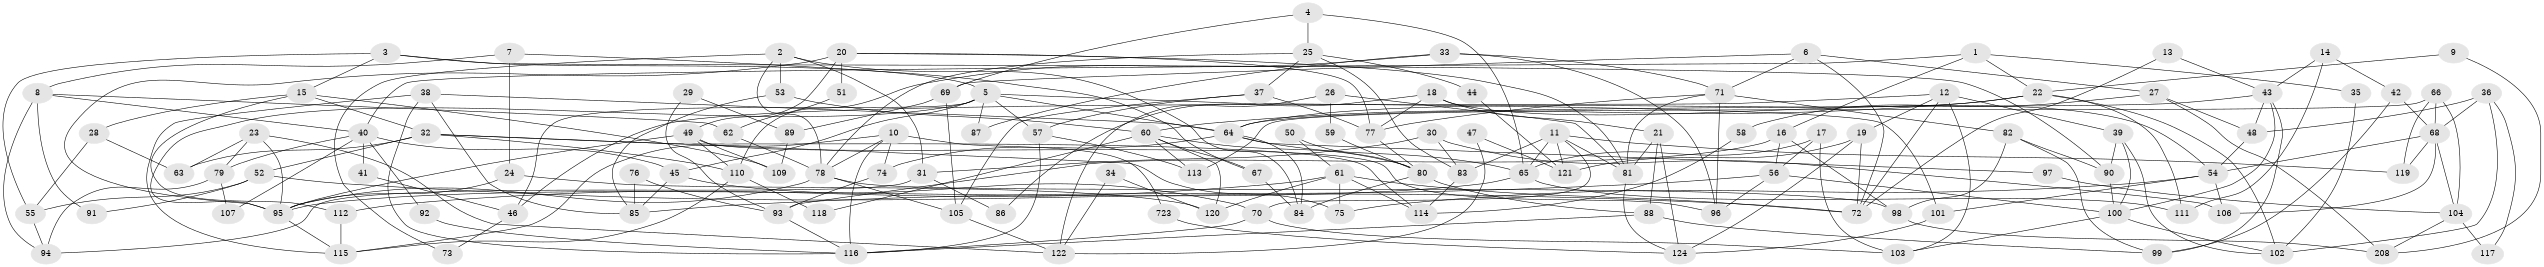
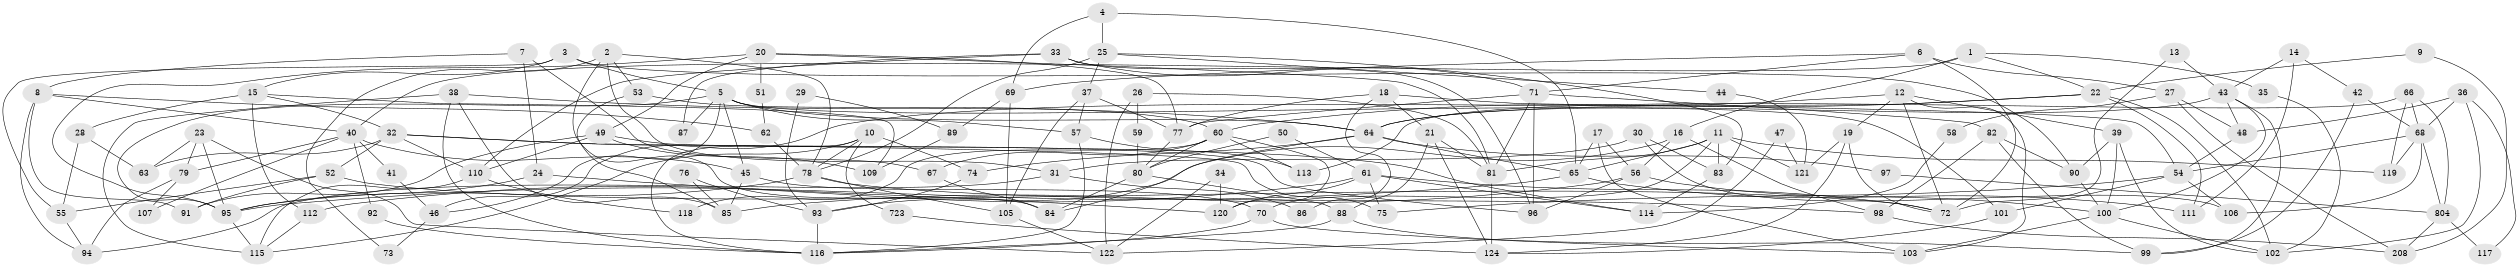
(481, 165) -> (414, 183)
(2456, 214) -> (2443, 214)
